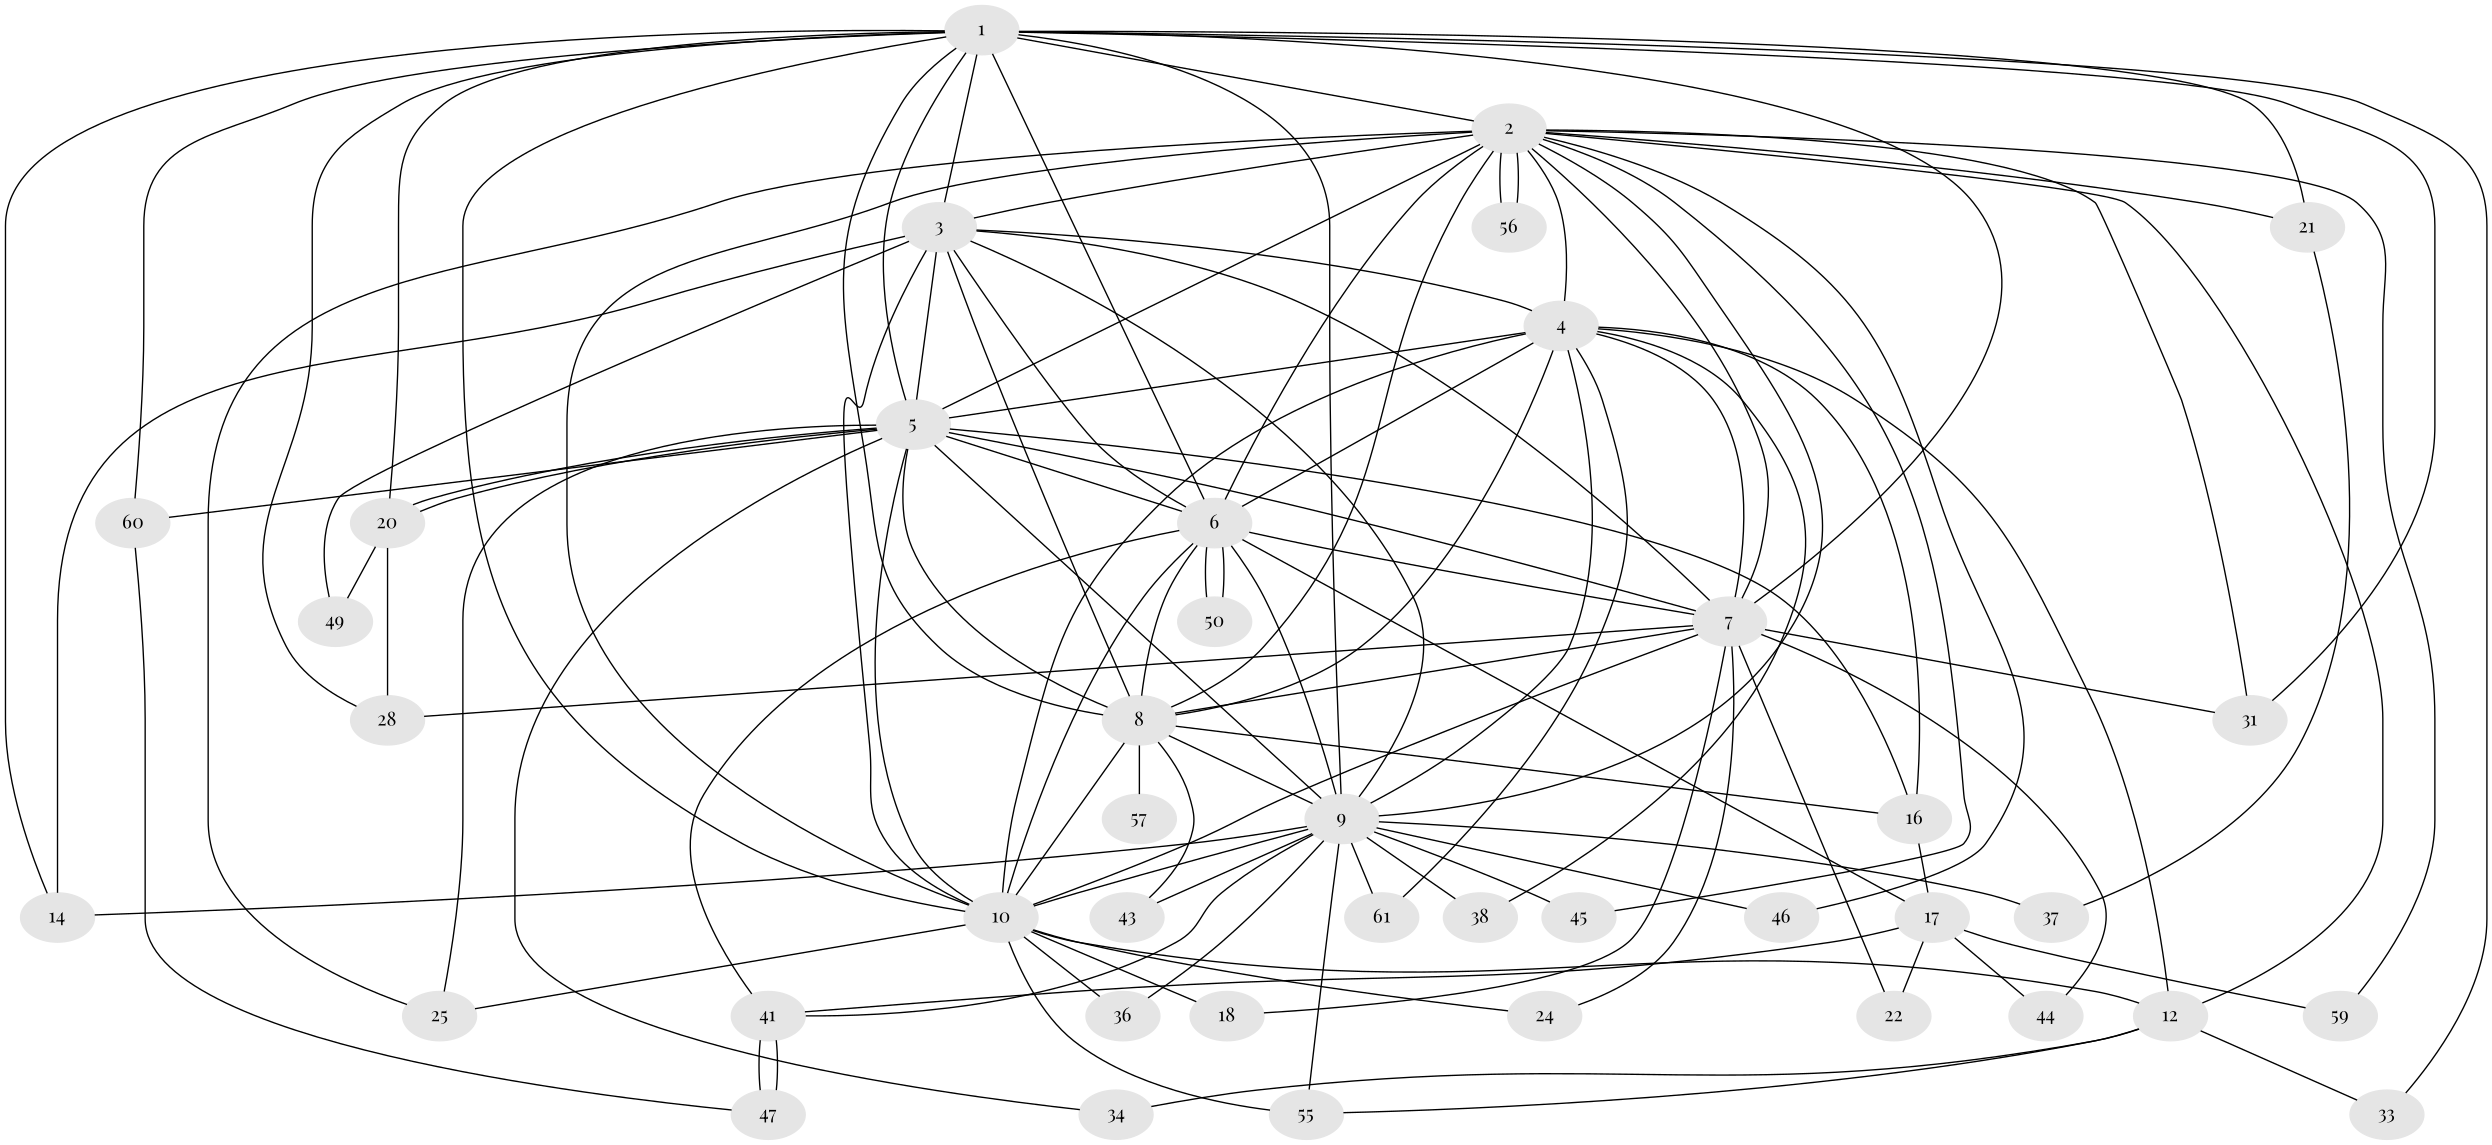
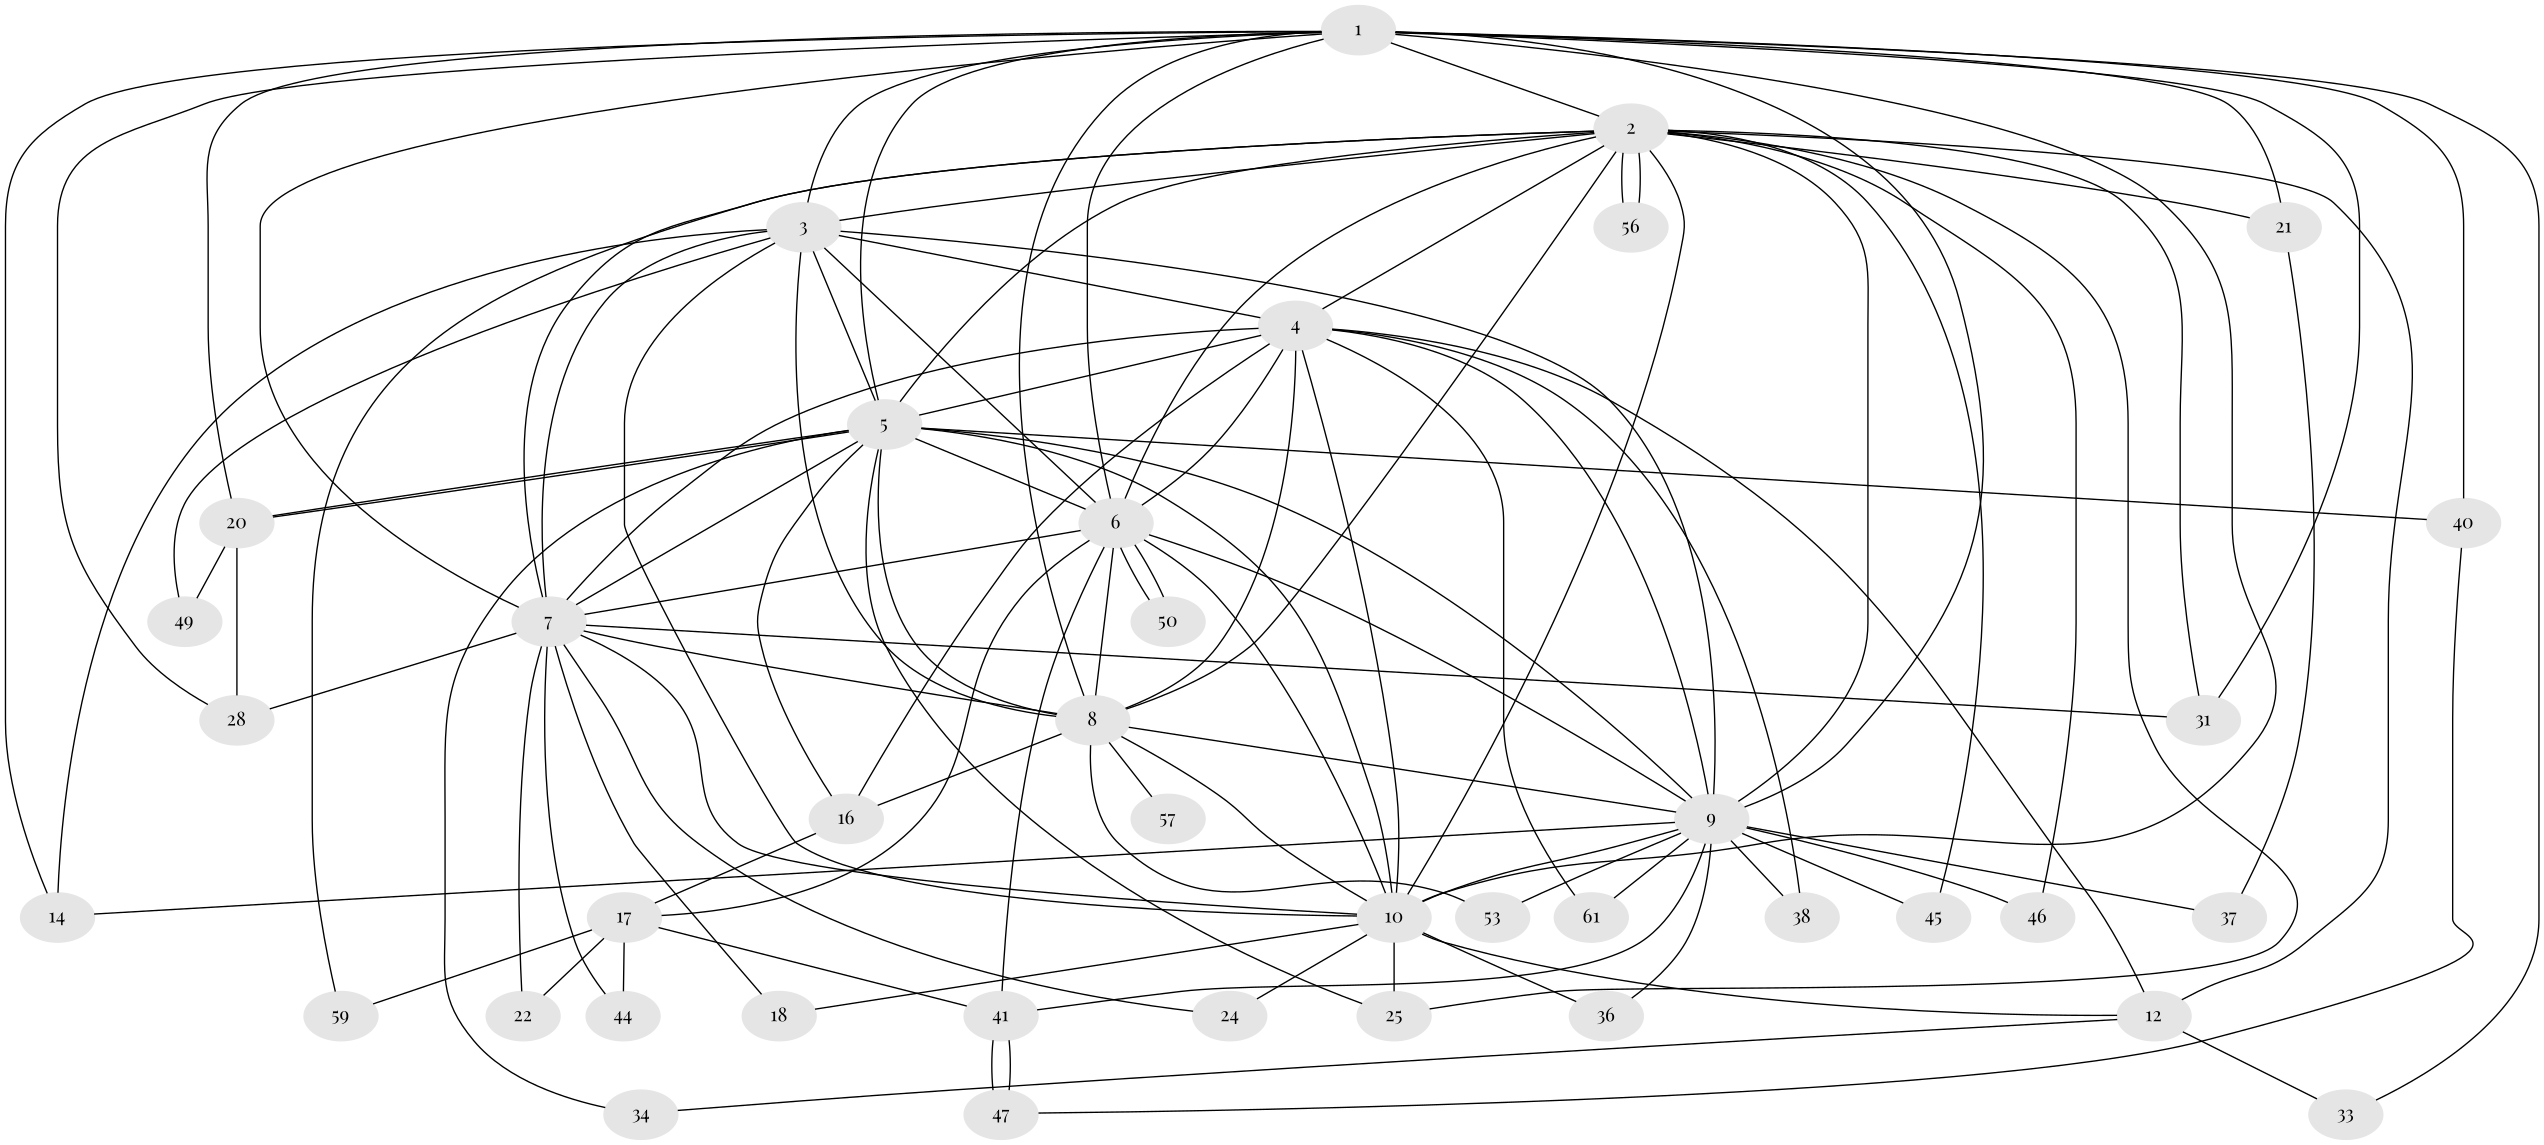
(133, 523) -> (2464, 523)
(1127, 918) -> (1493, 918)
(1306, 1115) -> none
